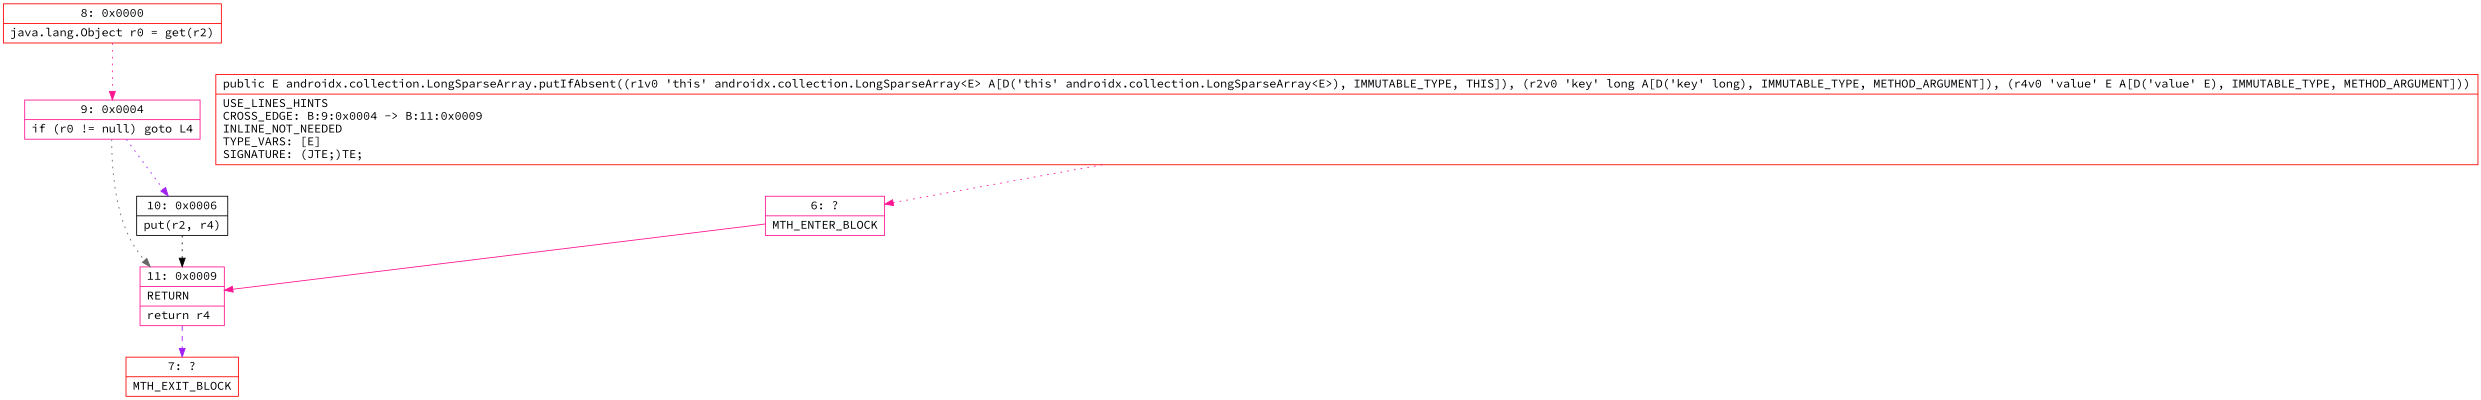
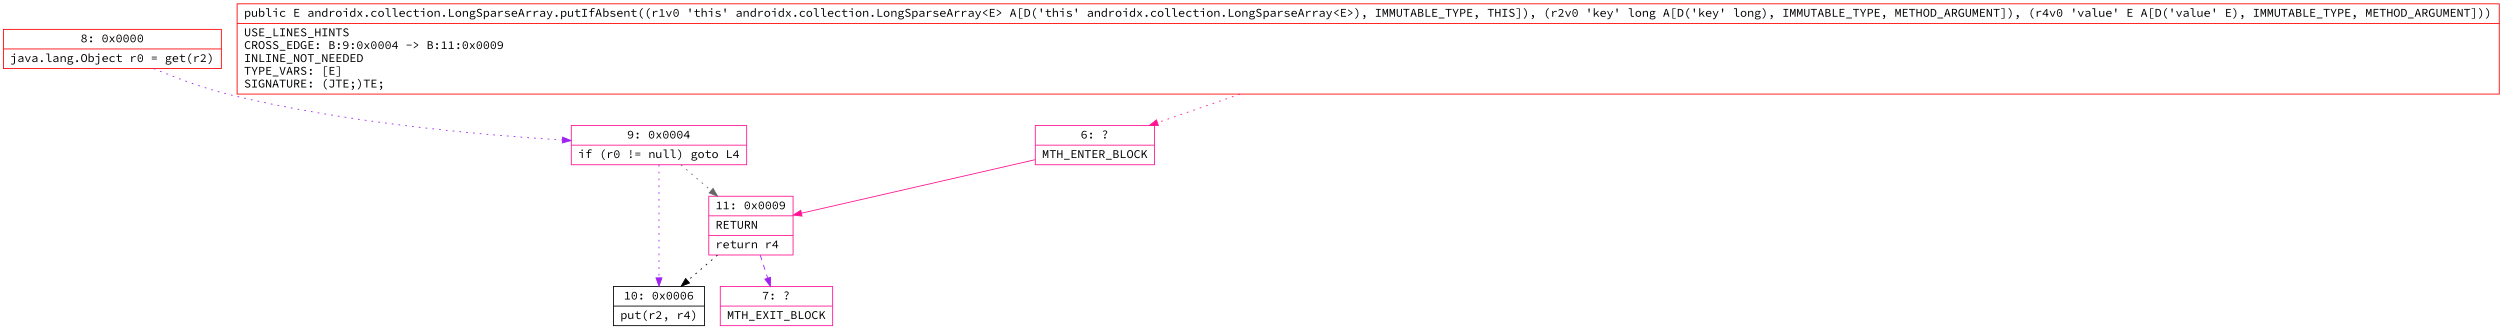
(112, 67) -> (355, 119)
(182, 247) -> (703, 268)
(182, 377) -> (776, 306)
